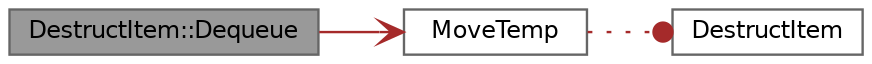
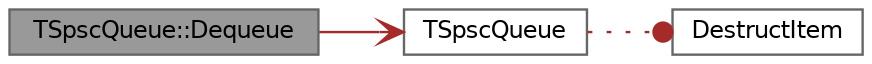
(164, 32) -> (164, 32)
(495, 32) -> (495, 32)
